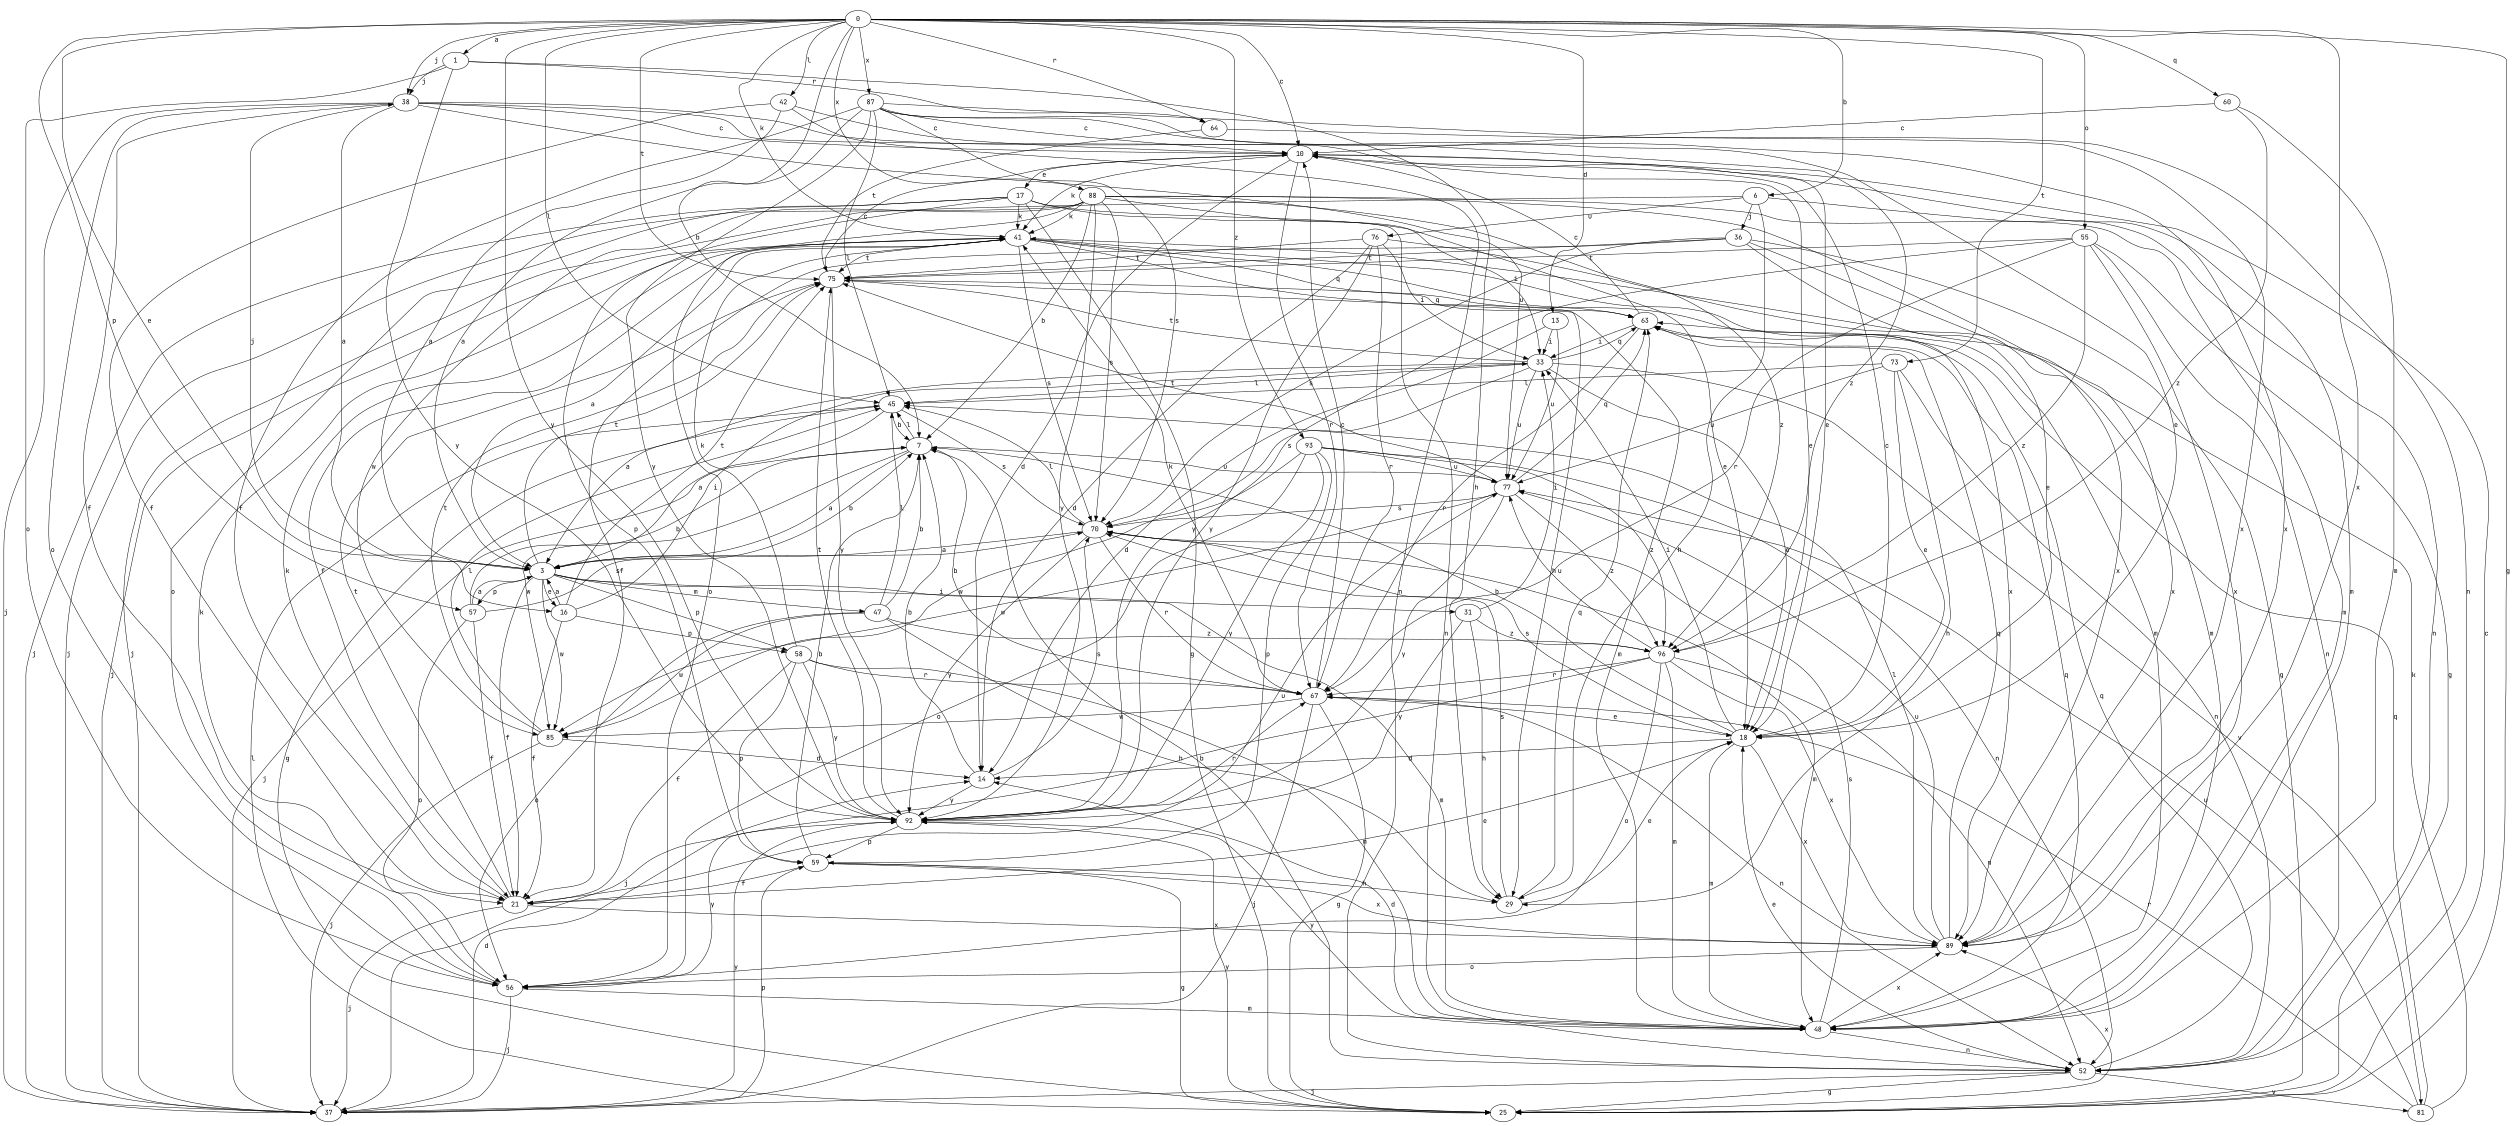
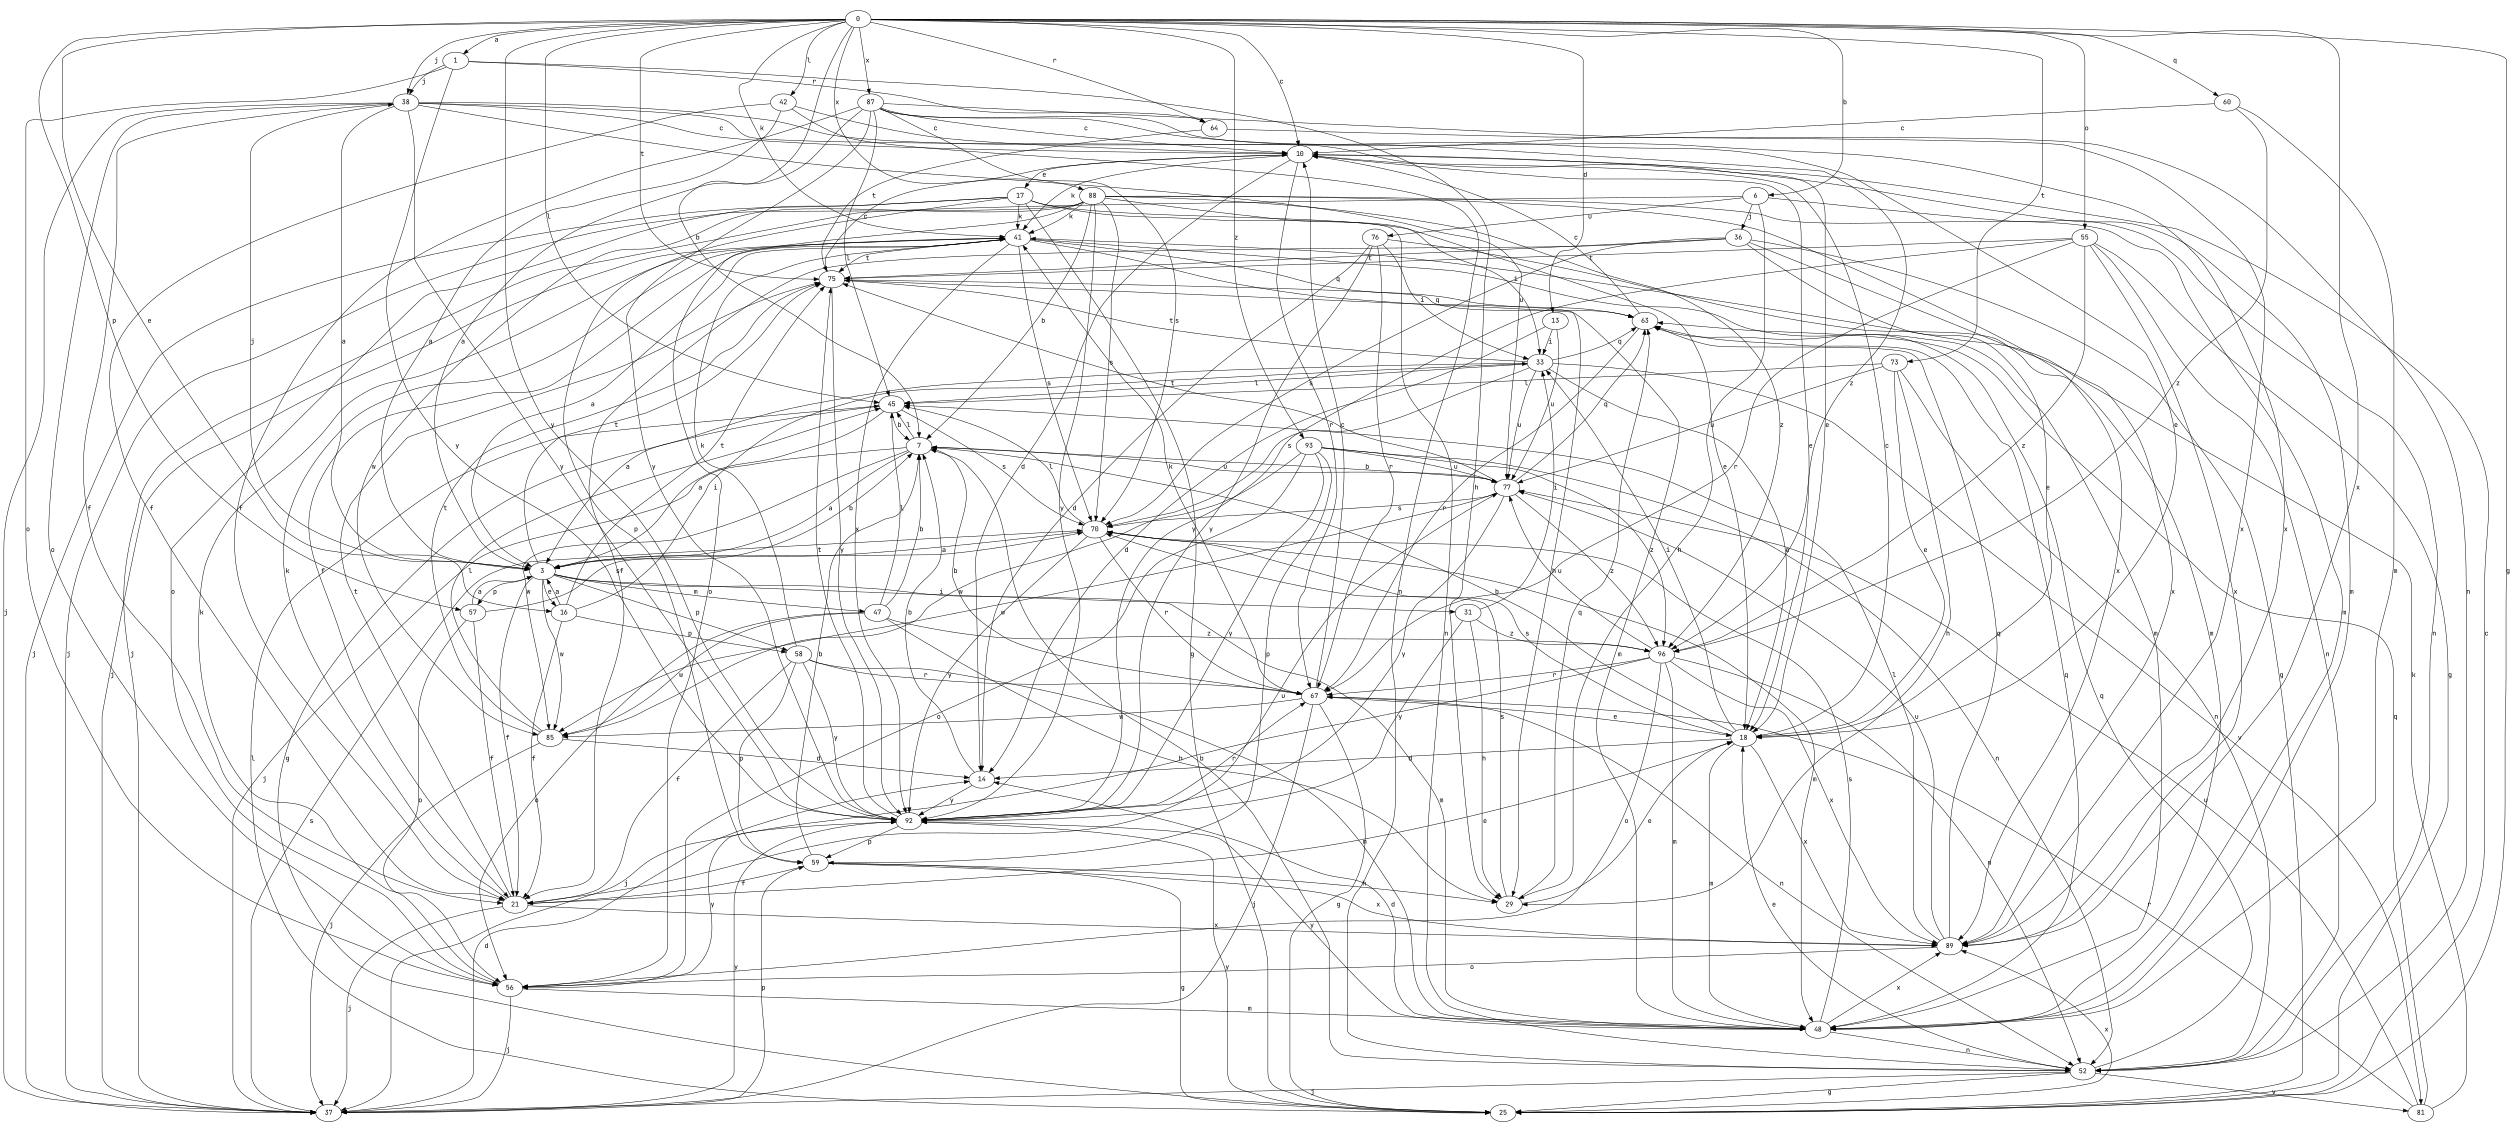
(1106, 258) -> none
(1712, 324) -> (858, 488)
(1594, 340) -> none
none -> (589, 512)
(676, 521) -> (1217, 462)
(1091, 680) -> (464, 595)
